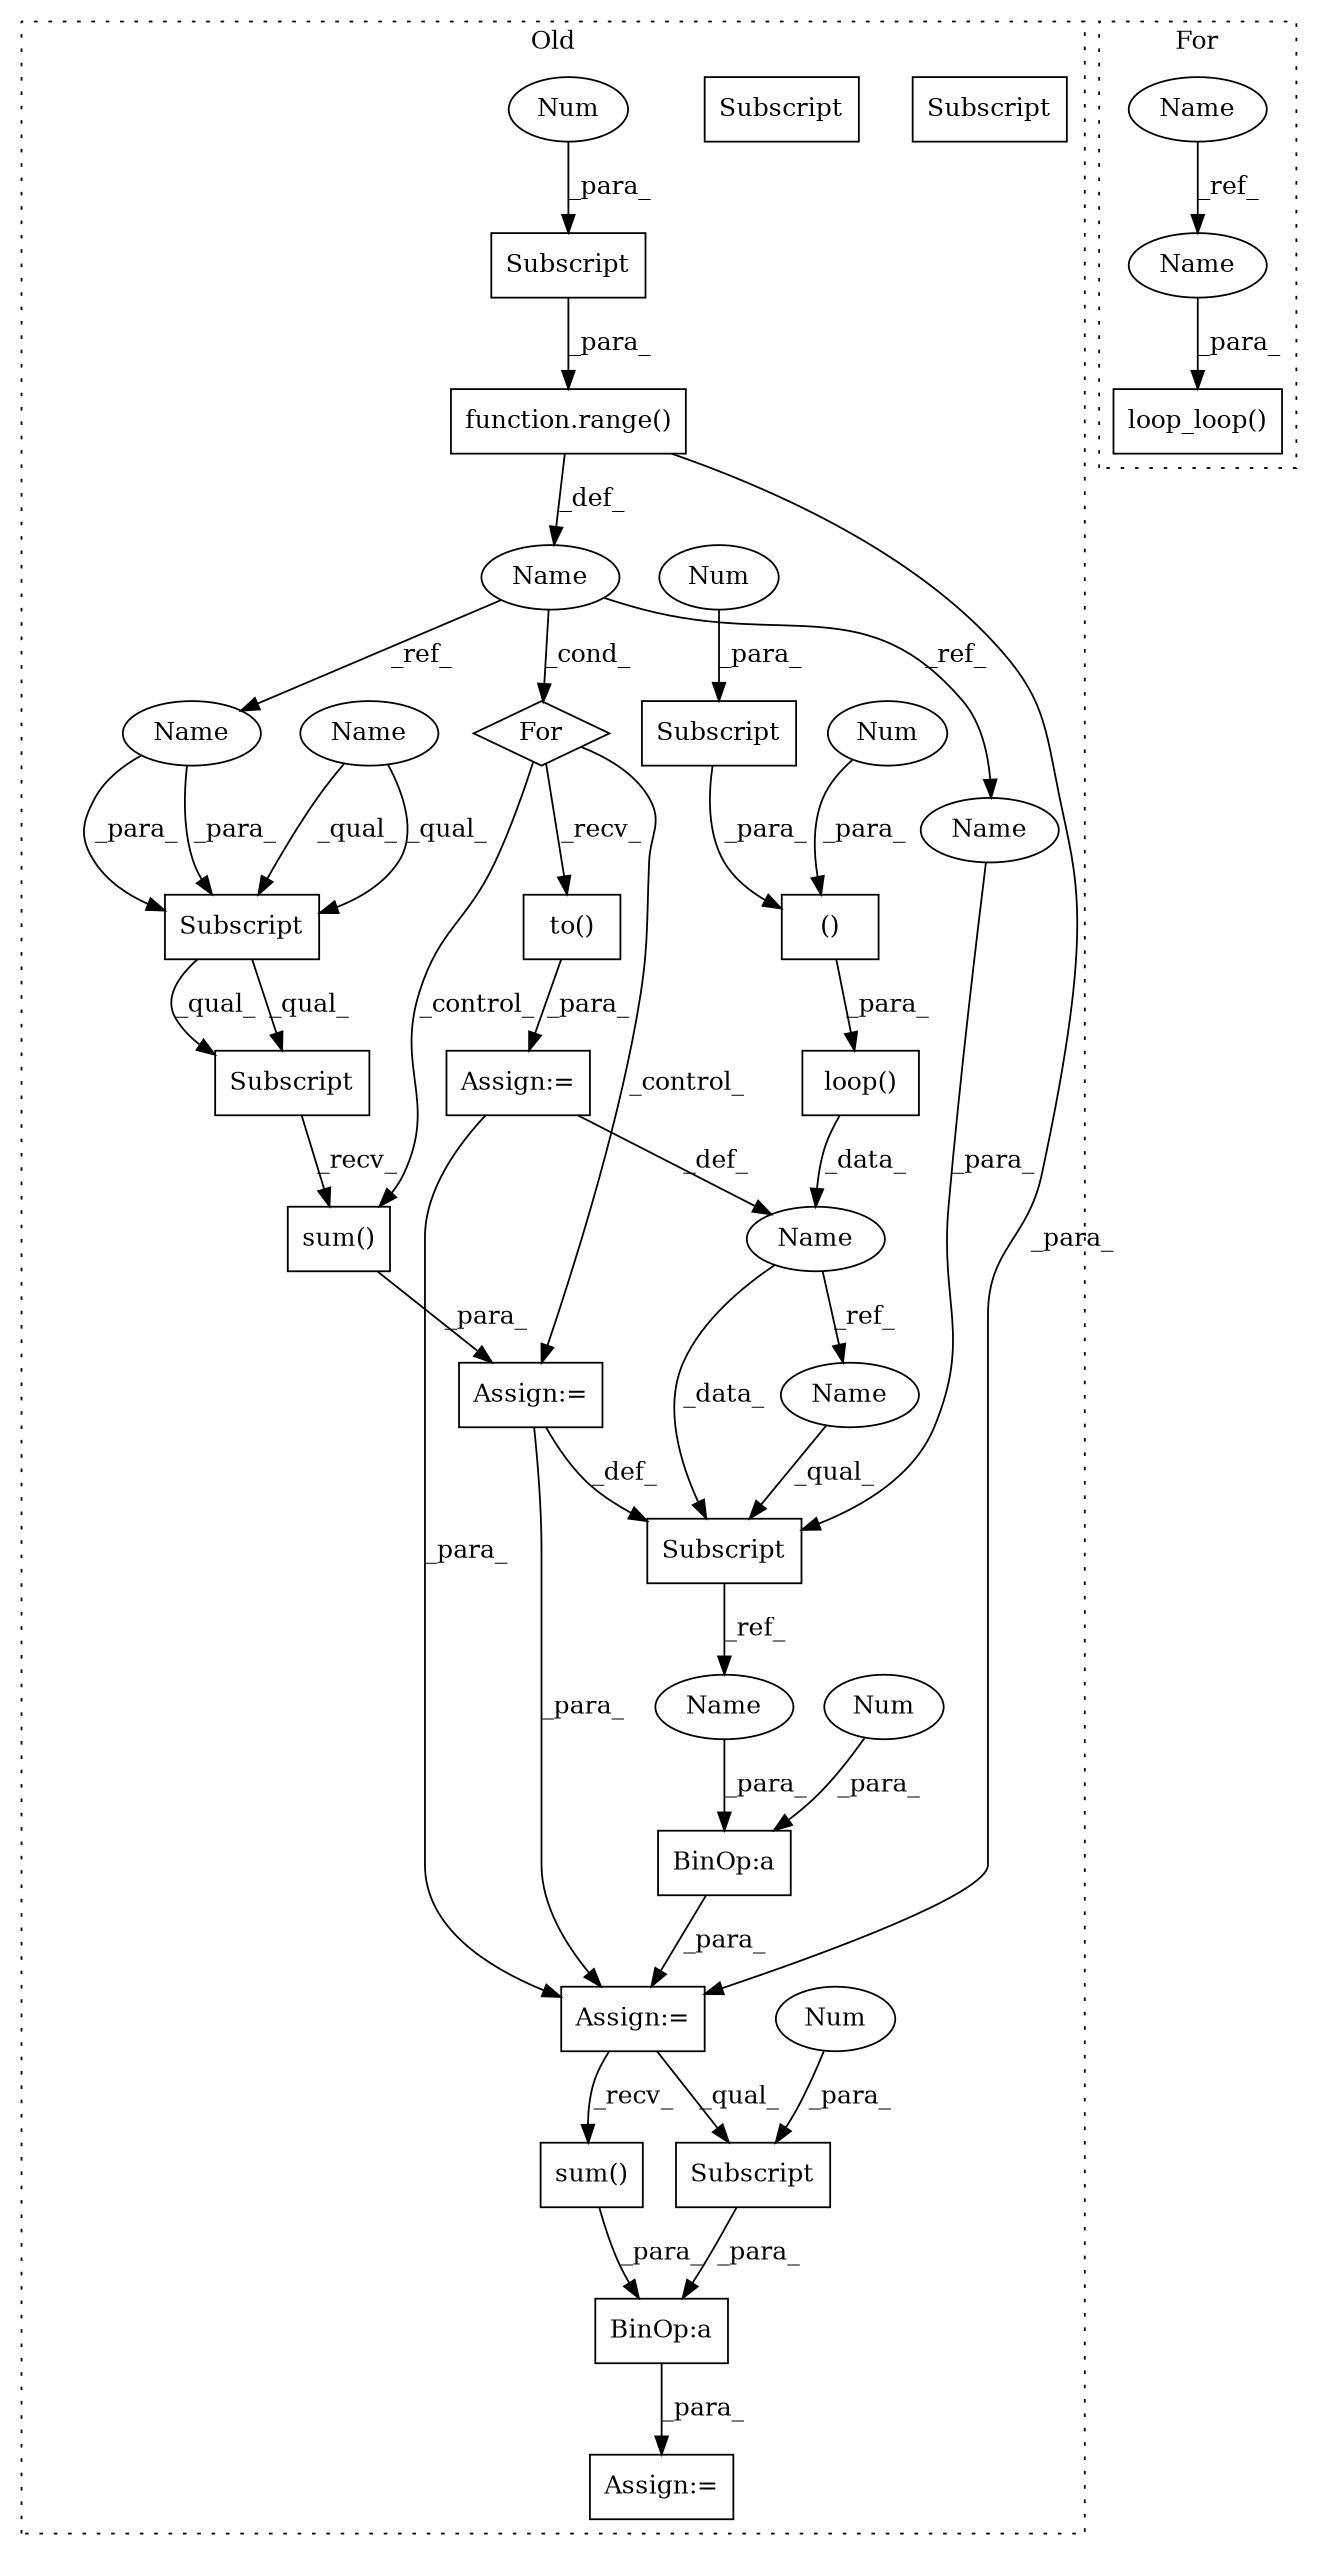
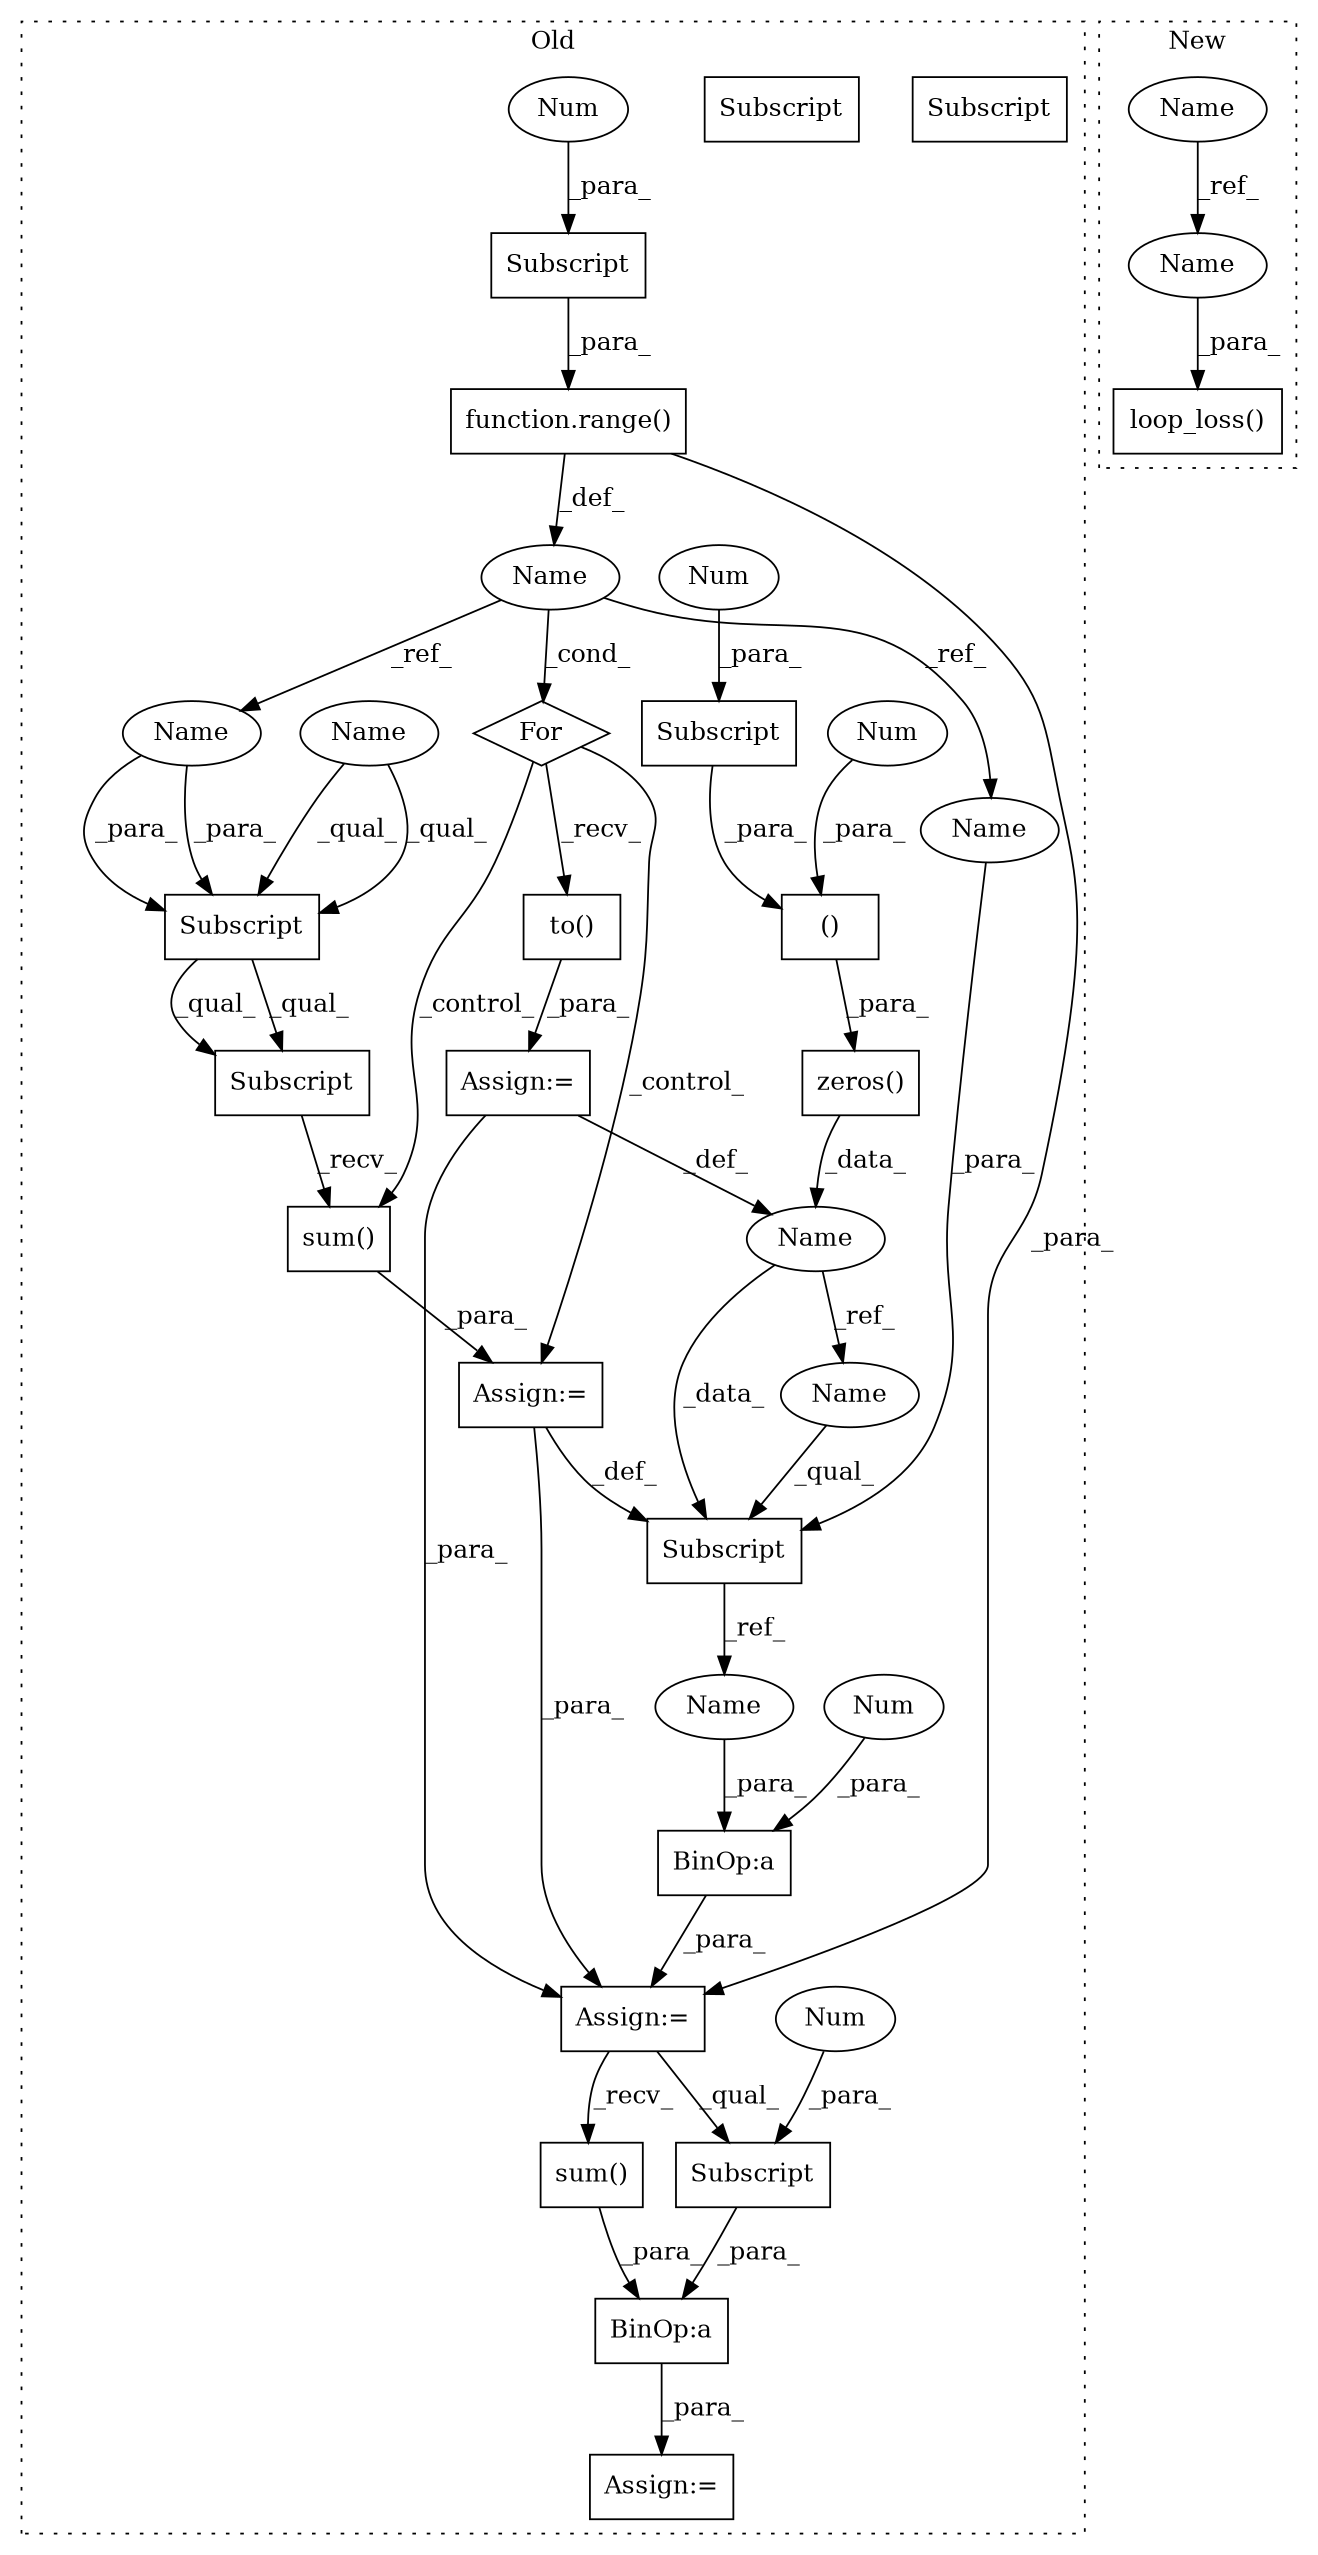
(1198, 42) -> (1198, 42)
(1198, 421) -> (1198, 421)
(861, 1083) -> (861, 1083)
